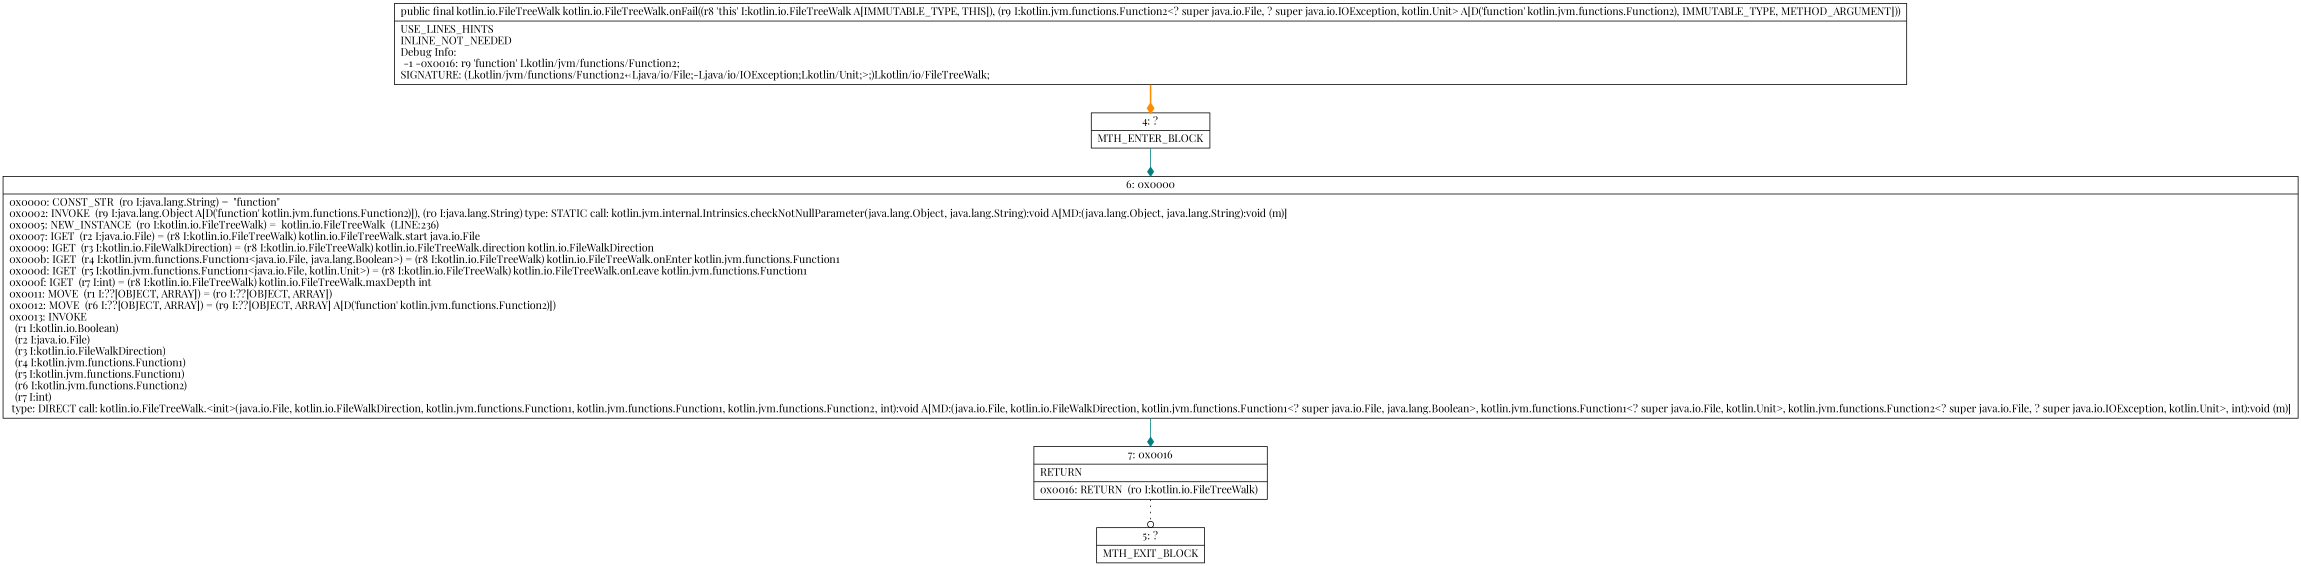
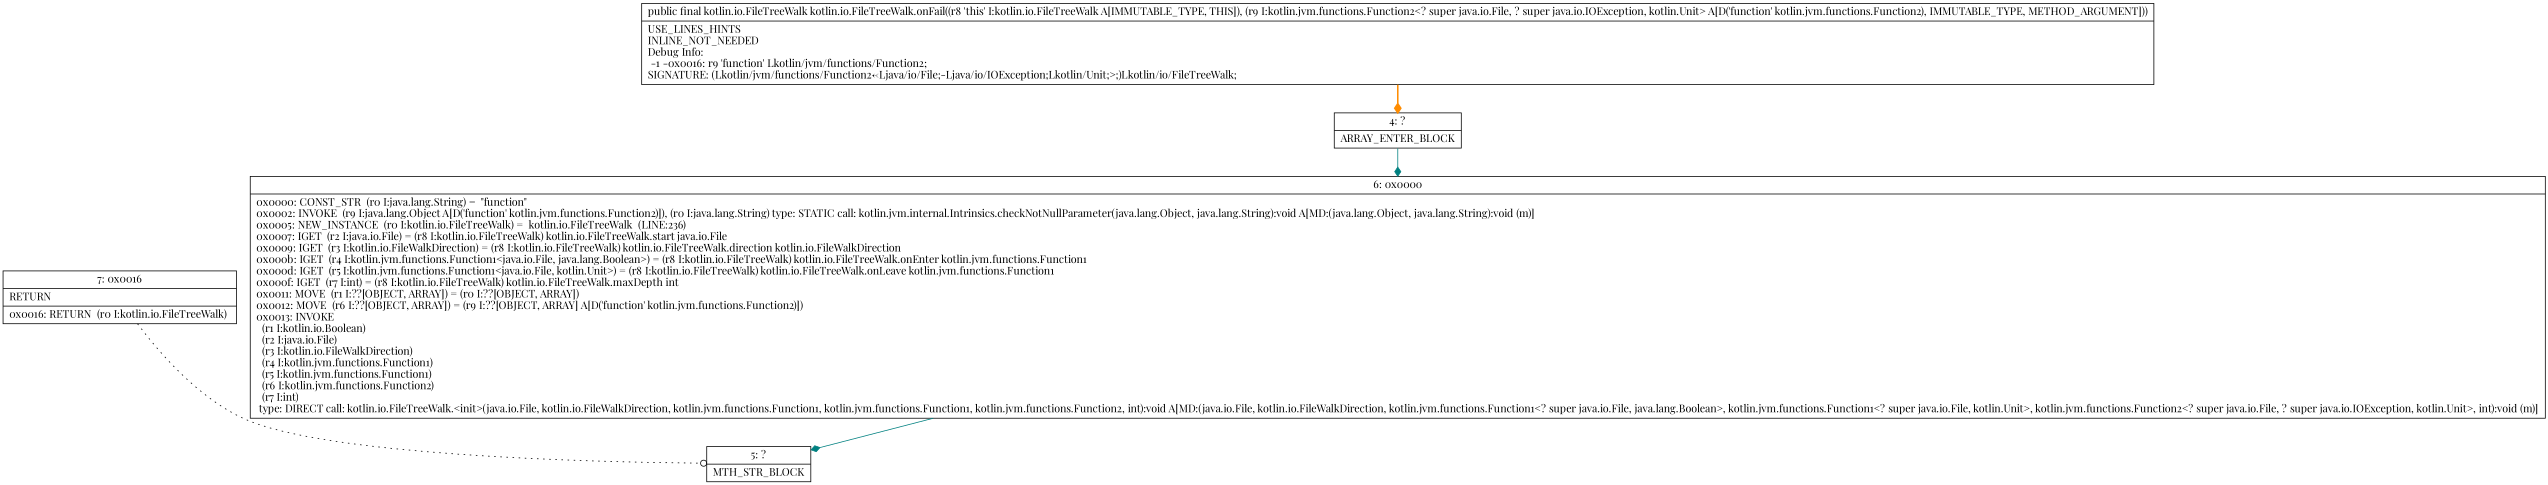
(1151, 139) -> (1398, 139)
(1151, 428) -> (877, 433)
(1151, 554) -> (759, 473)
